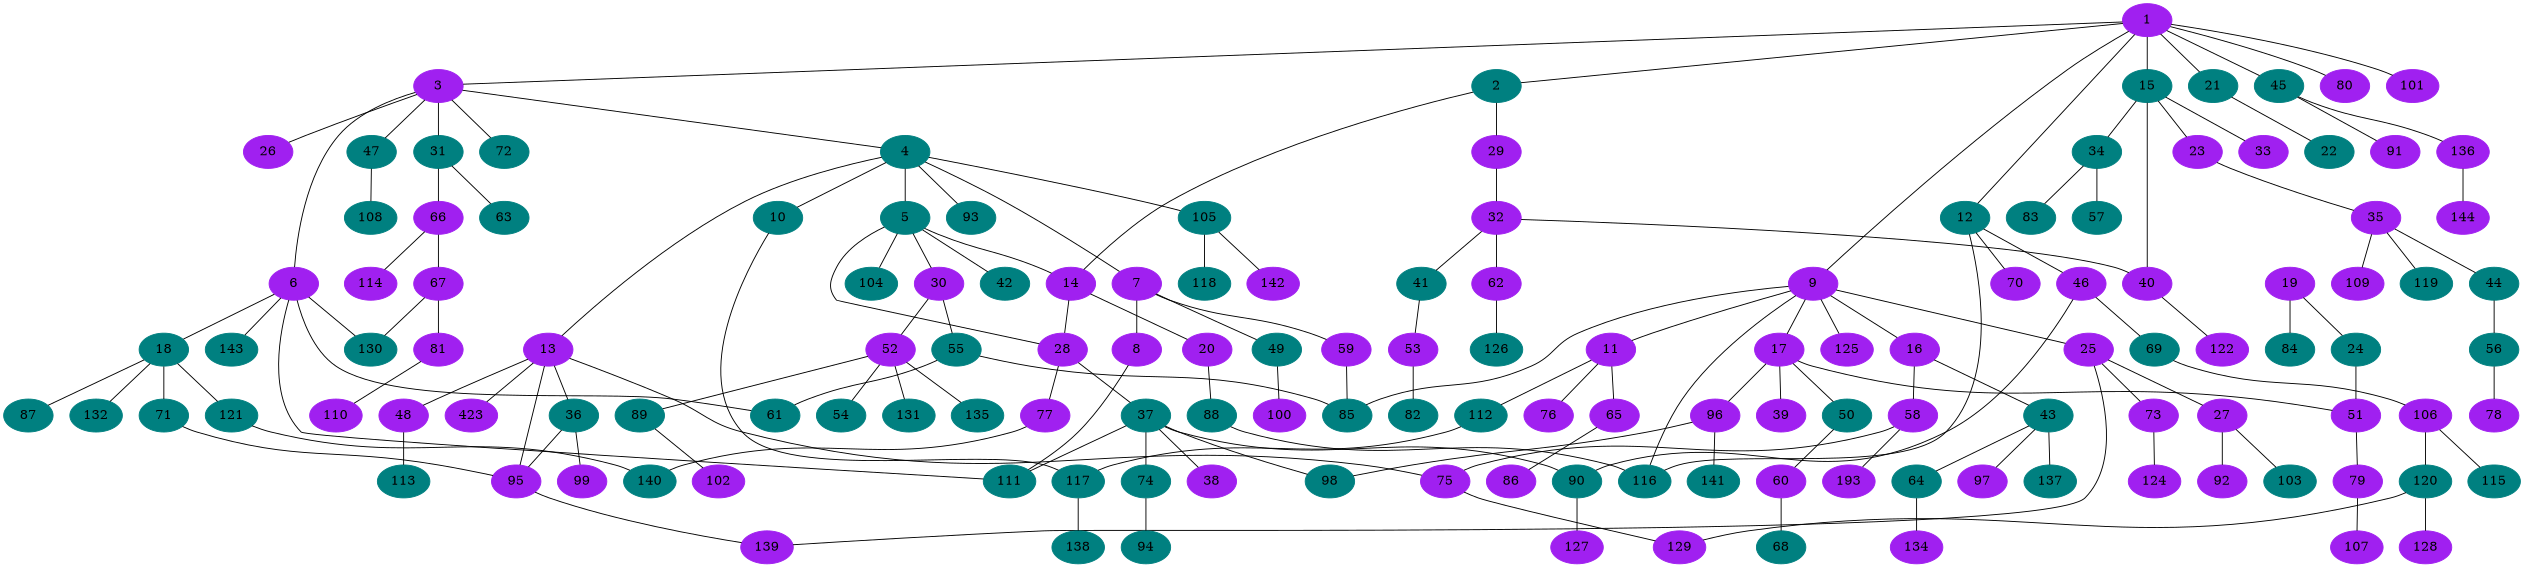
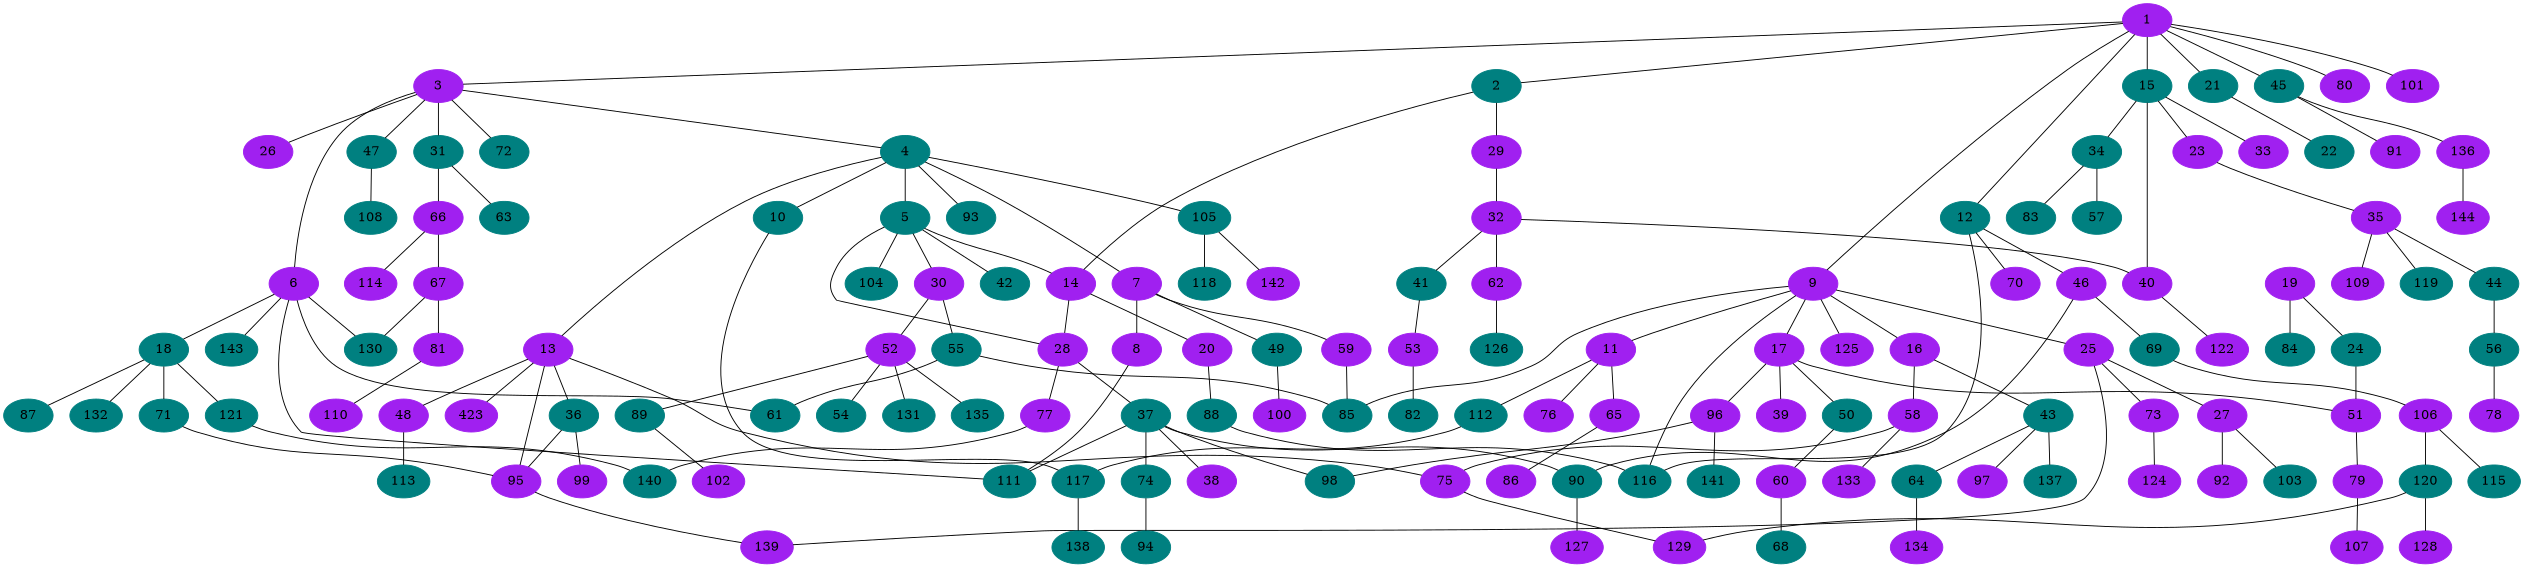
(1849, 481) -> (1849, 481)
